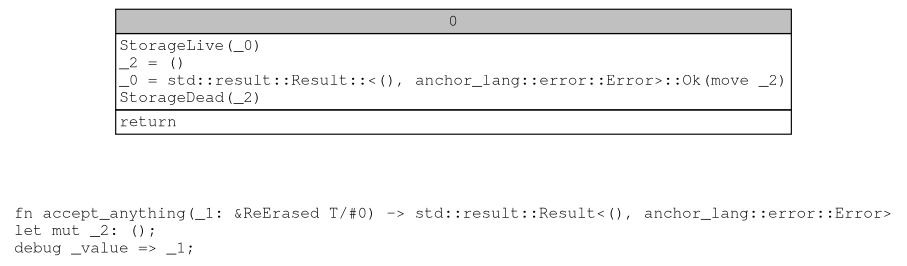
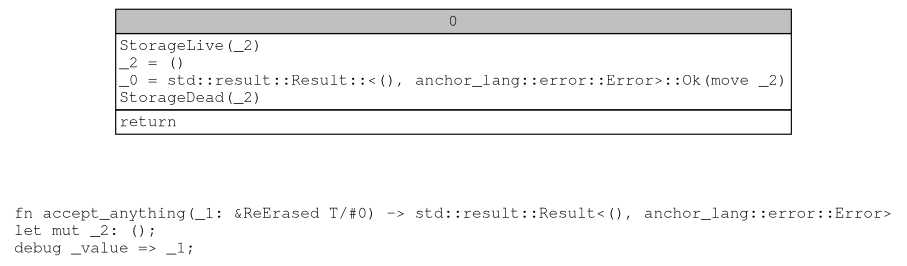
(191, 45) -> (191, 45)
